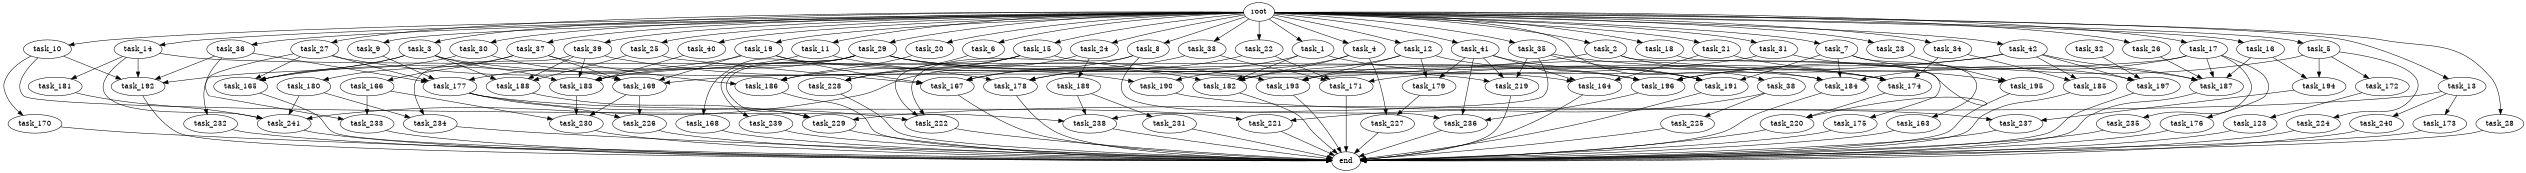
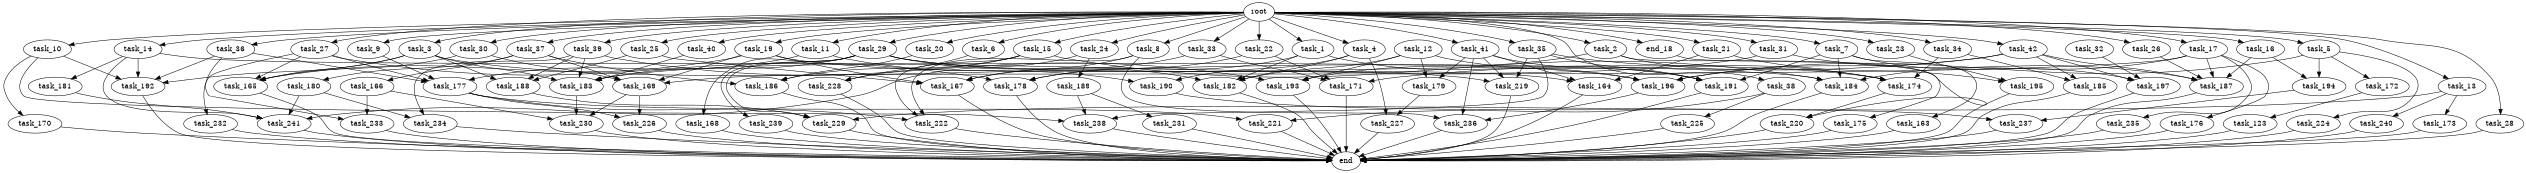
(1335, 27) -> none
(1660, 49) -> (1660, 49)
